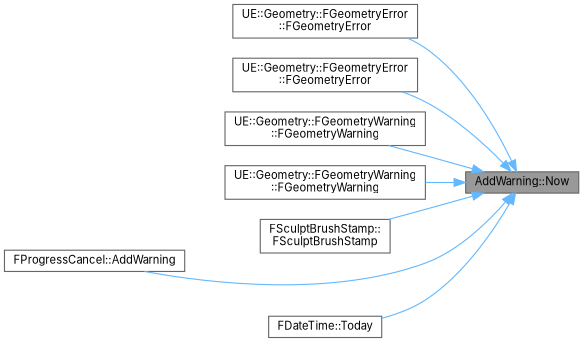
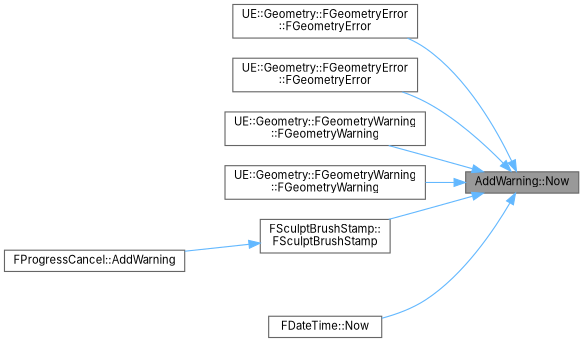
(336, 282) -> (217, 248)
(325, 327) -> (325, 327)
